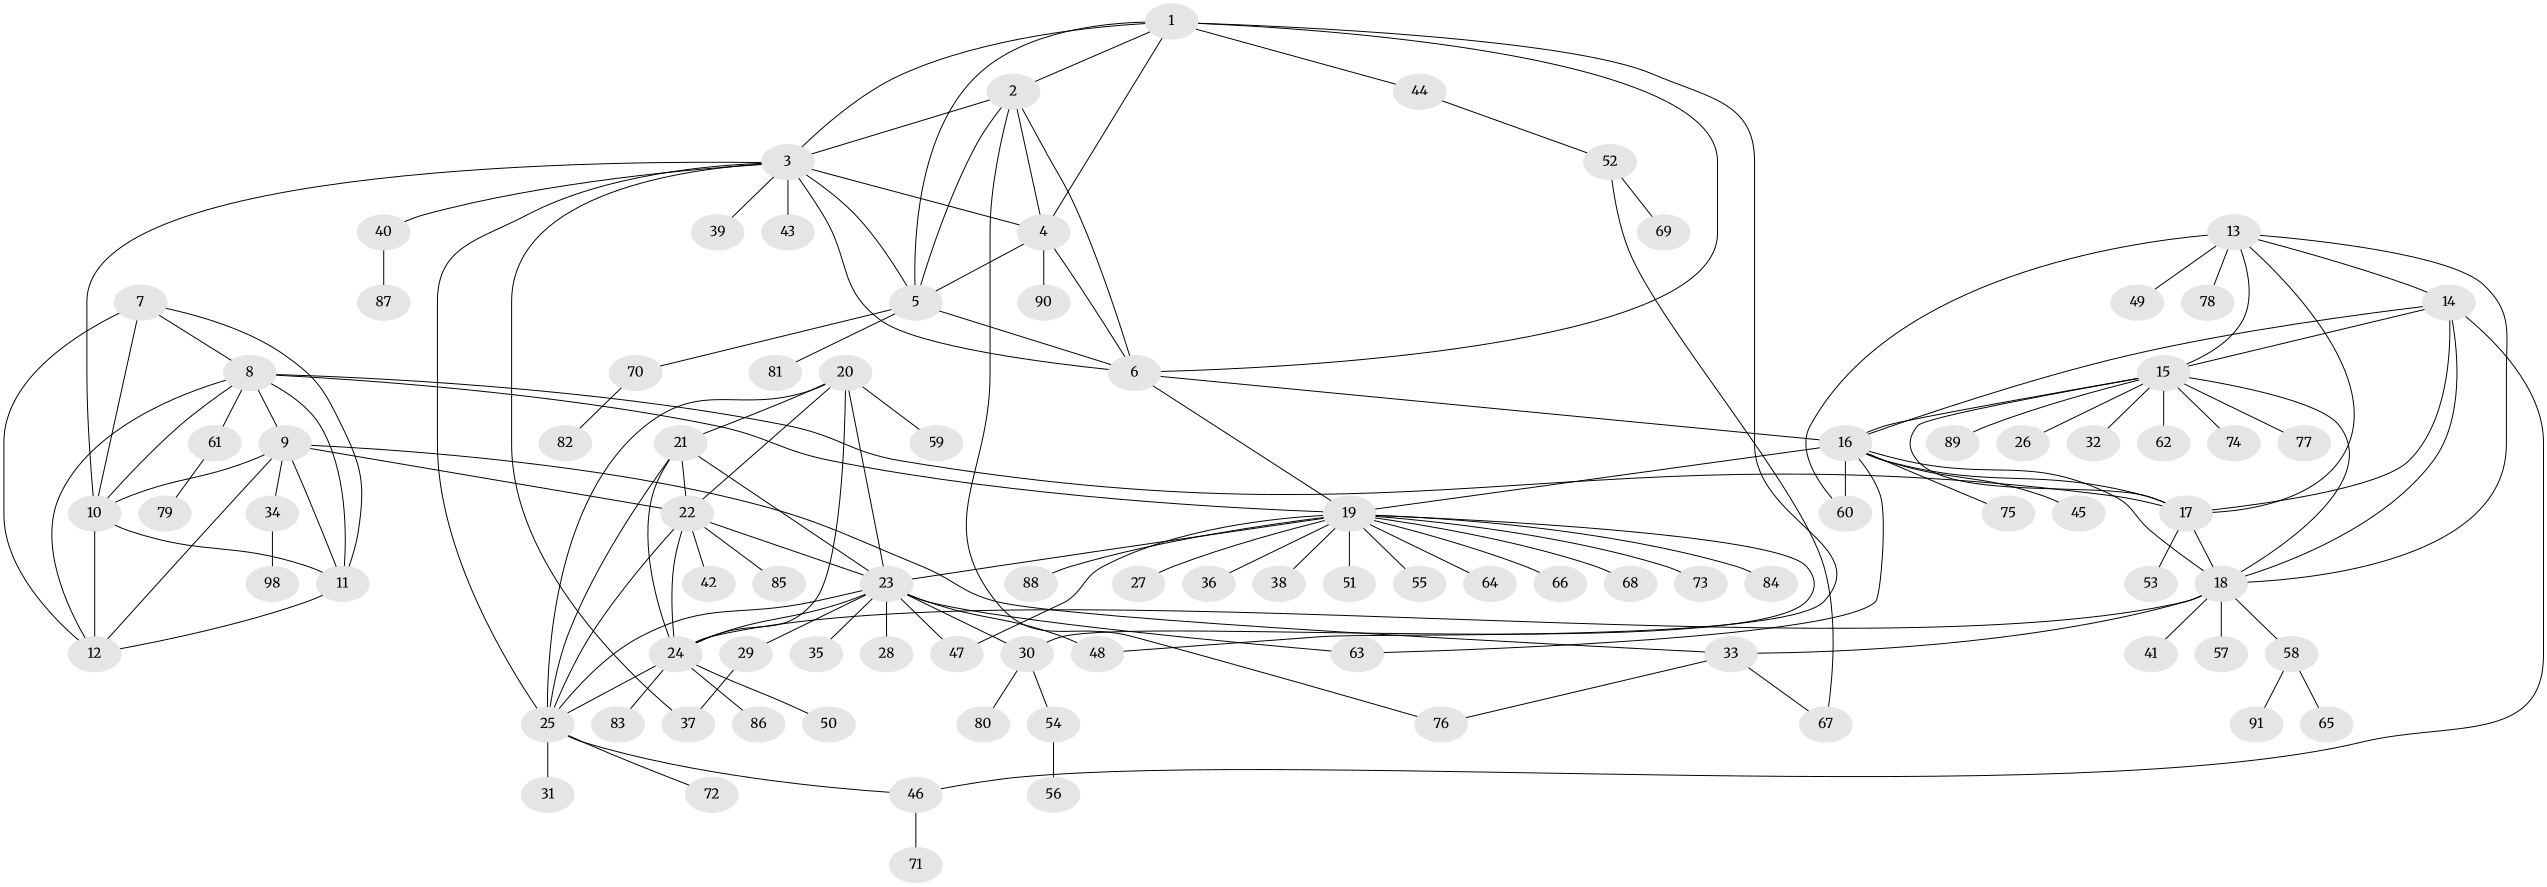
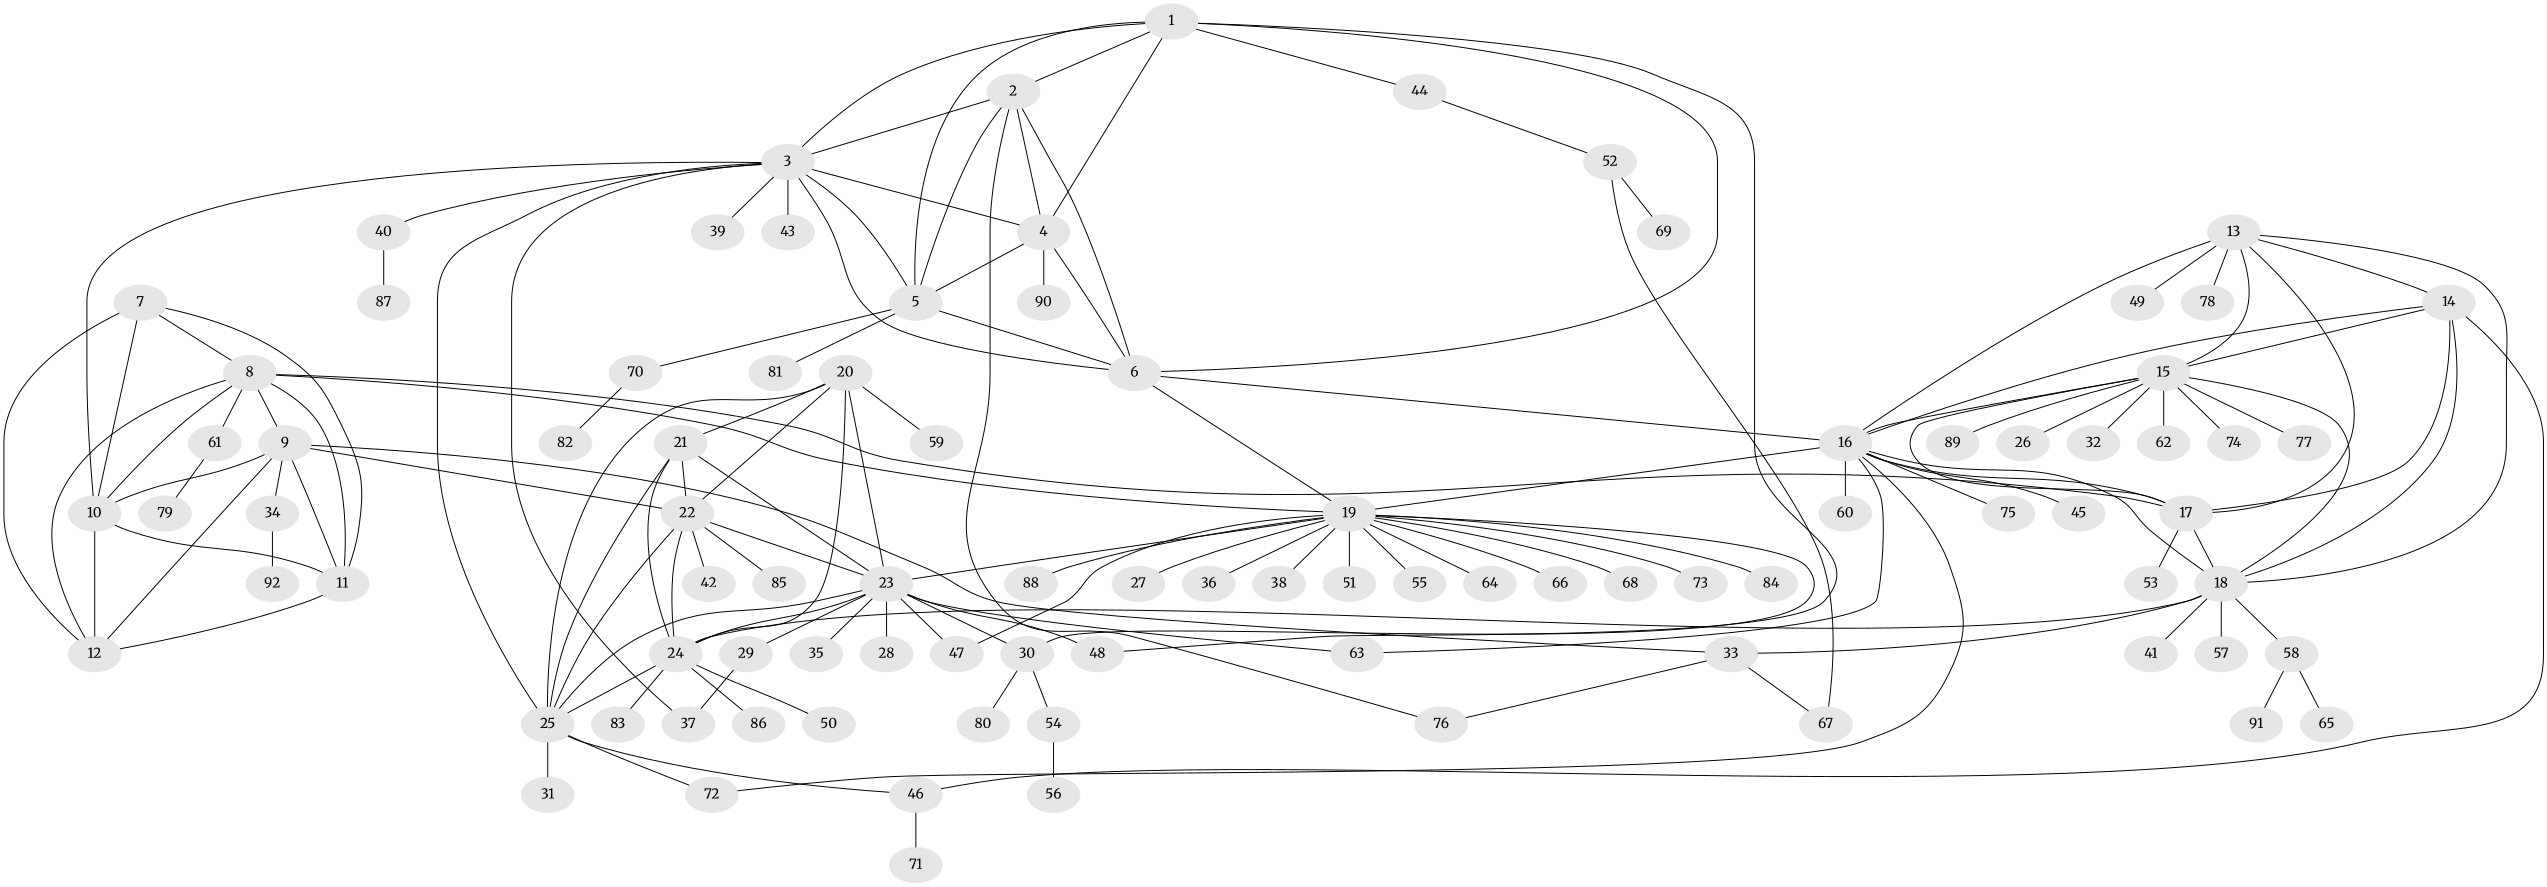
(1949, 303) -> (2031, 324)
(272, 584) -> (272, 584)
none -> (1559, 767)
